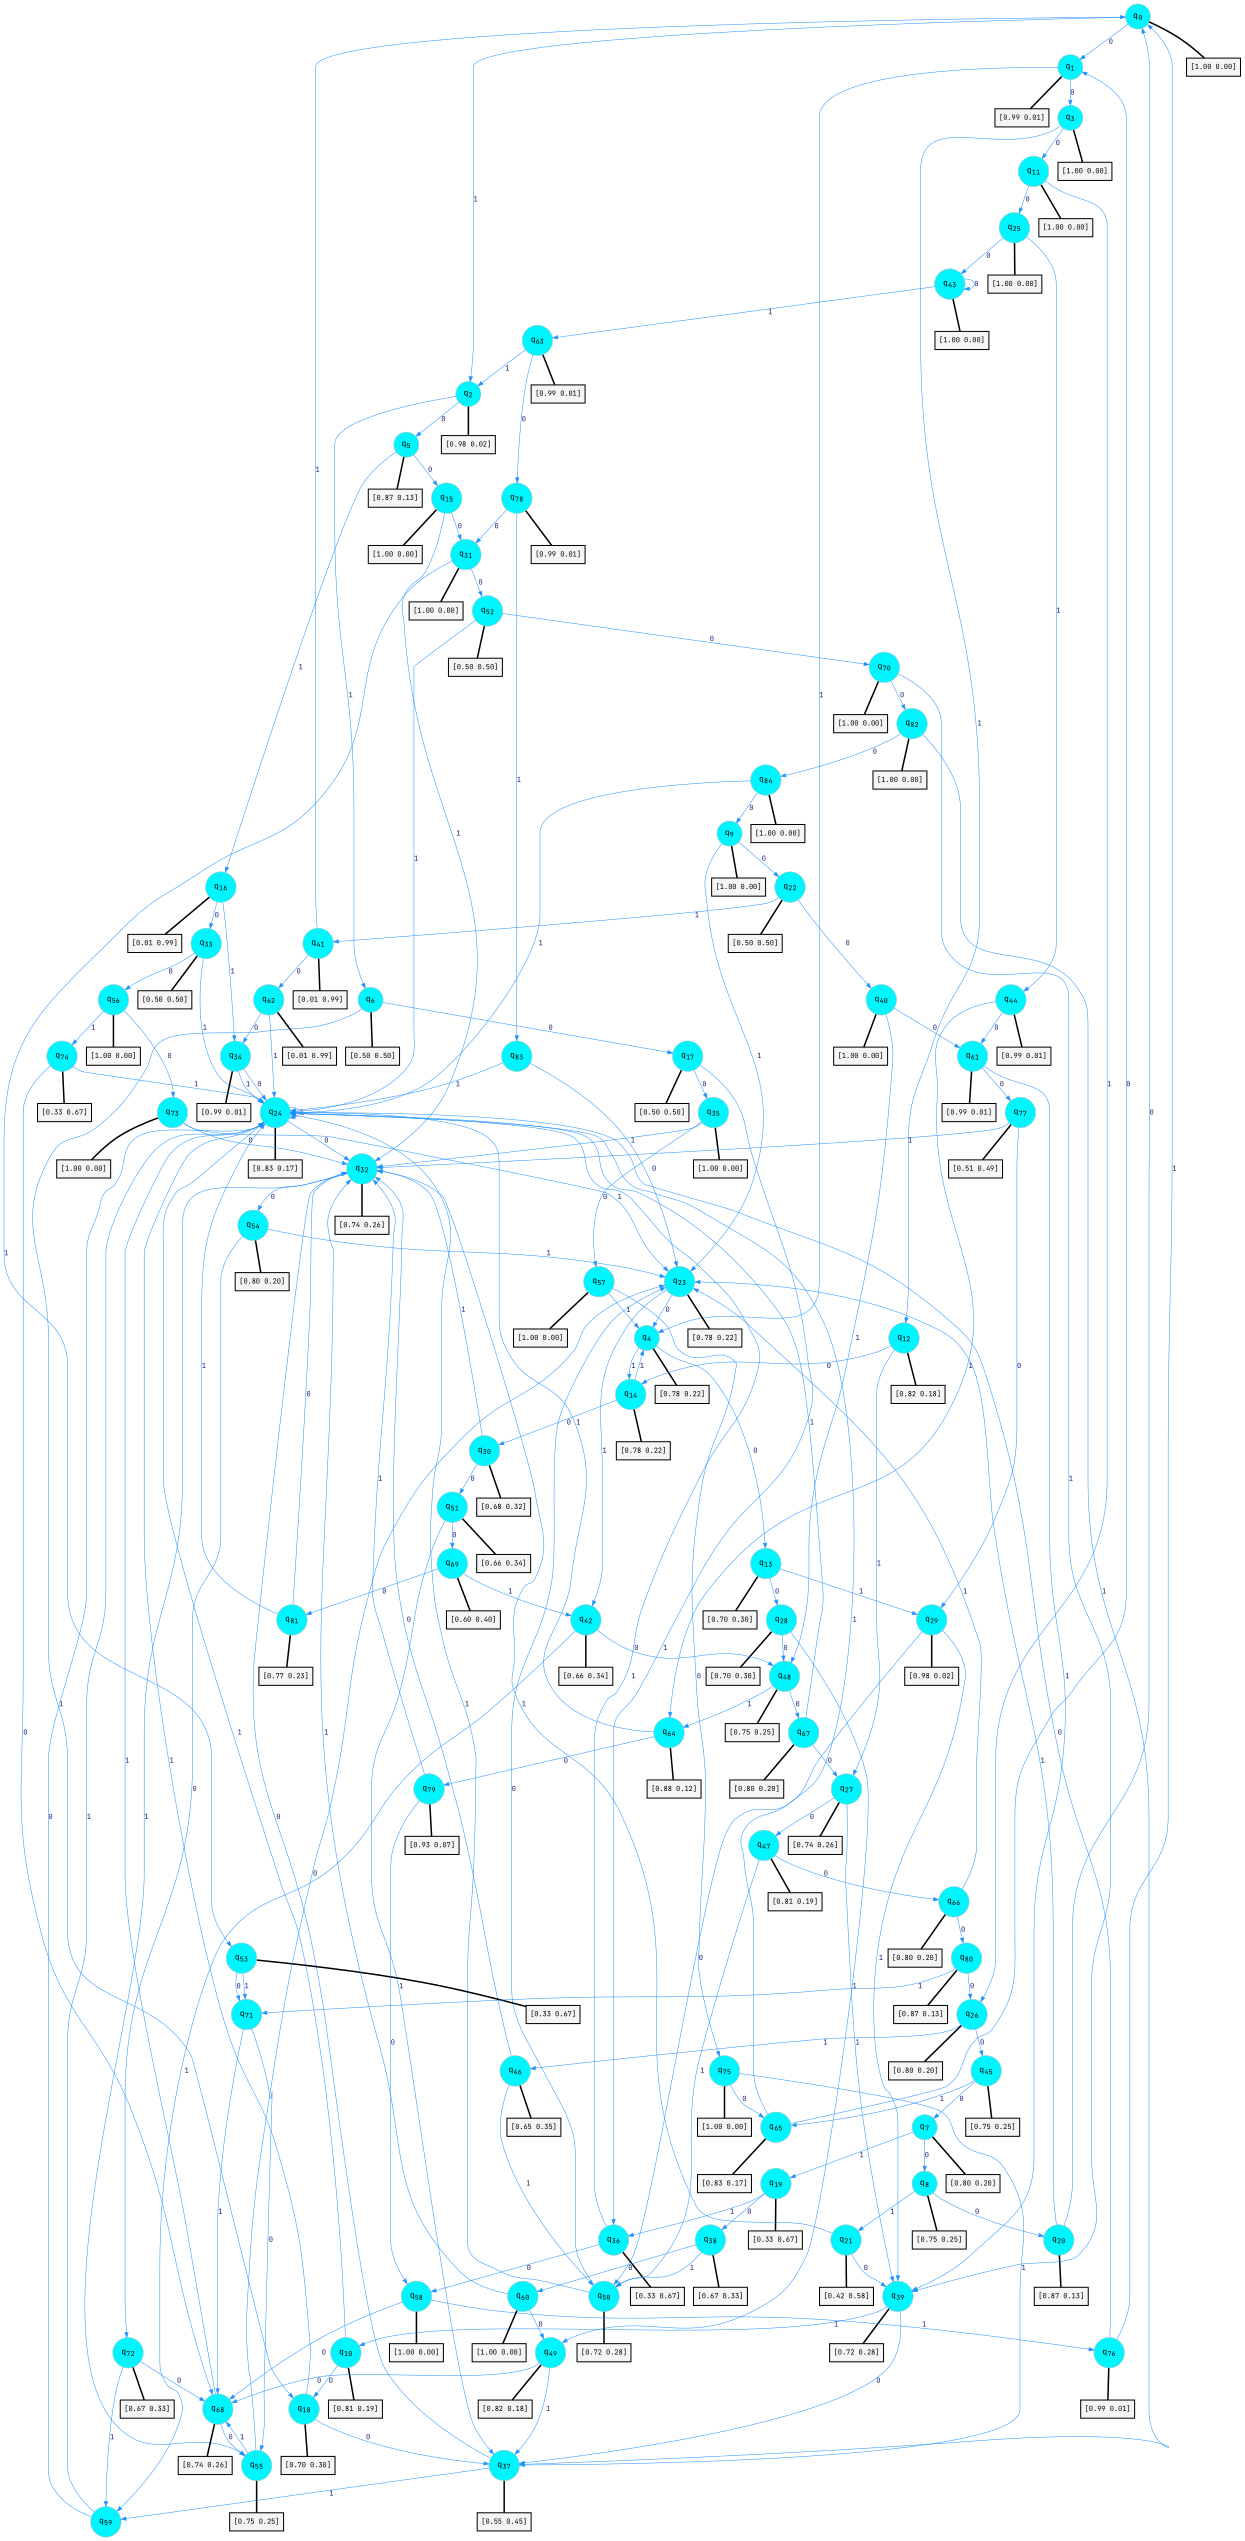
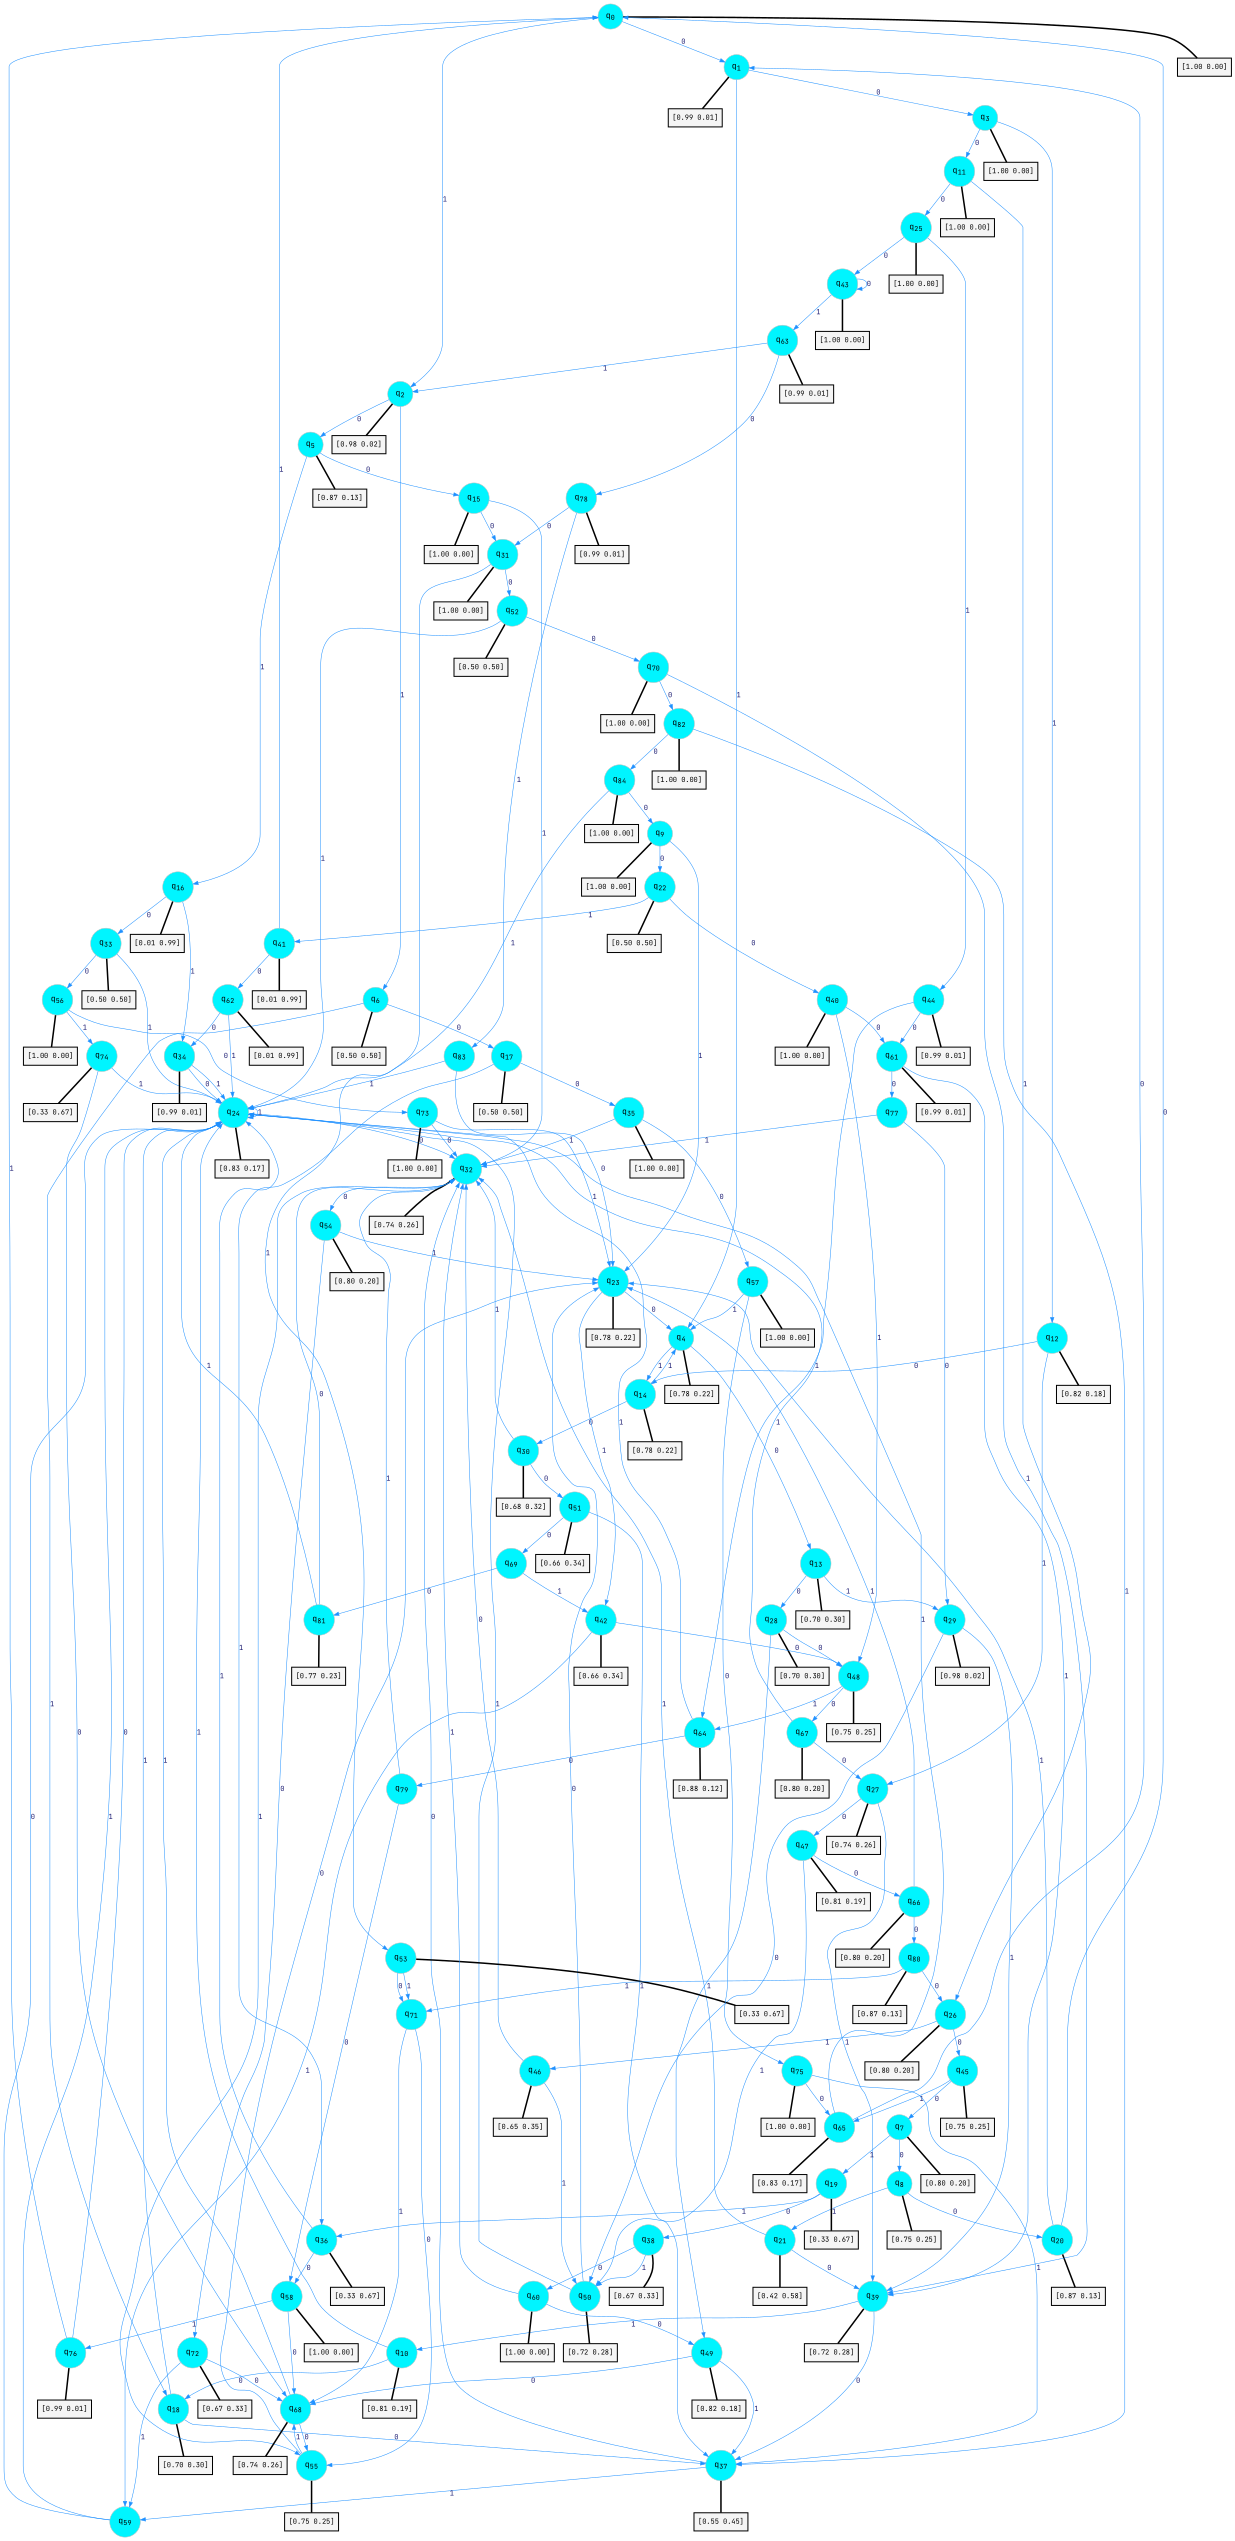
(976, 1169) -> none
(473, 1620) -> none
(432, 1845) -> none
